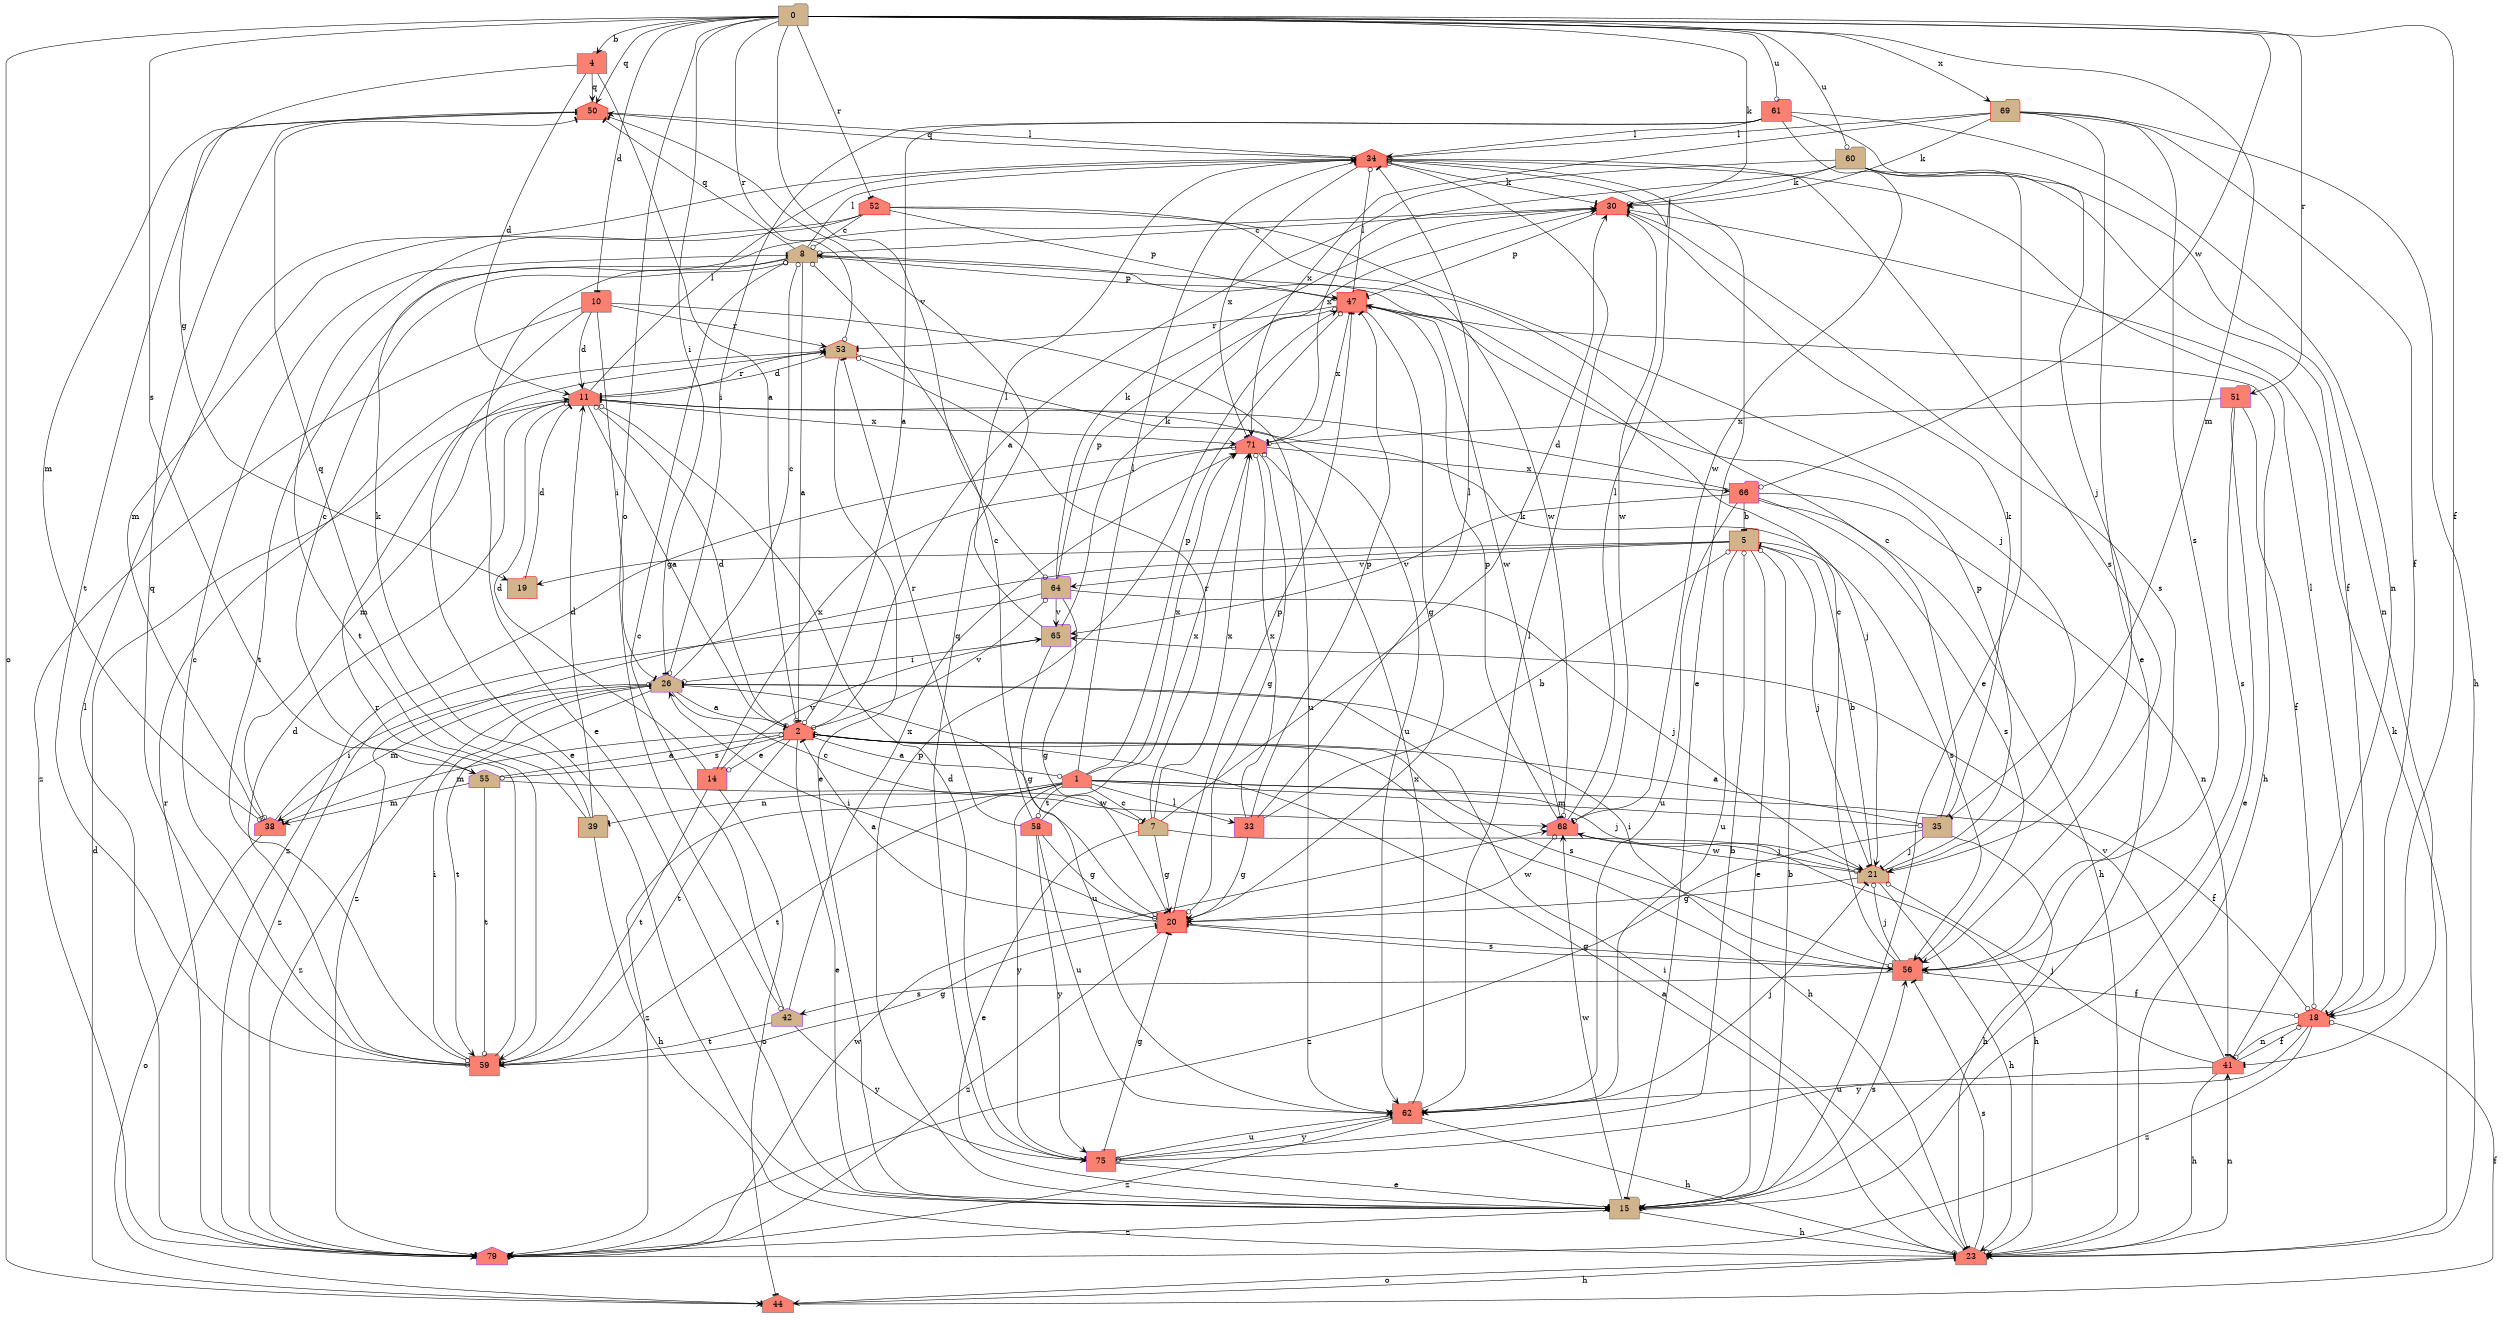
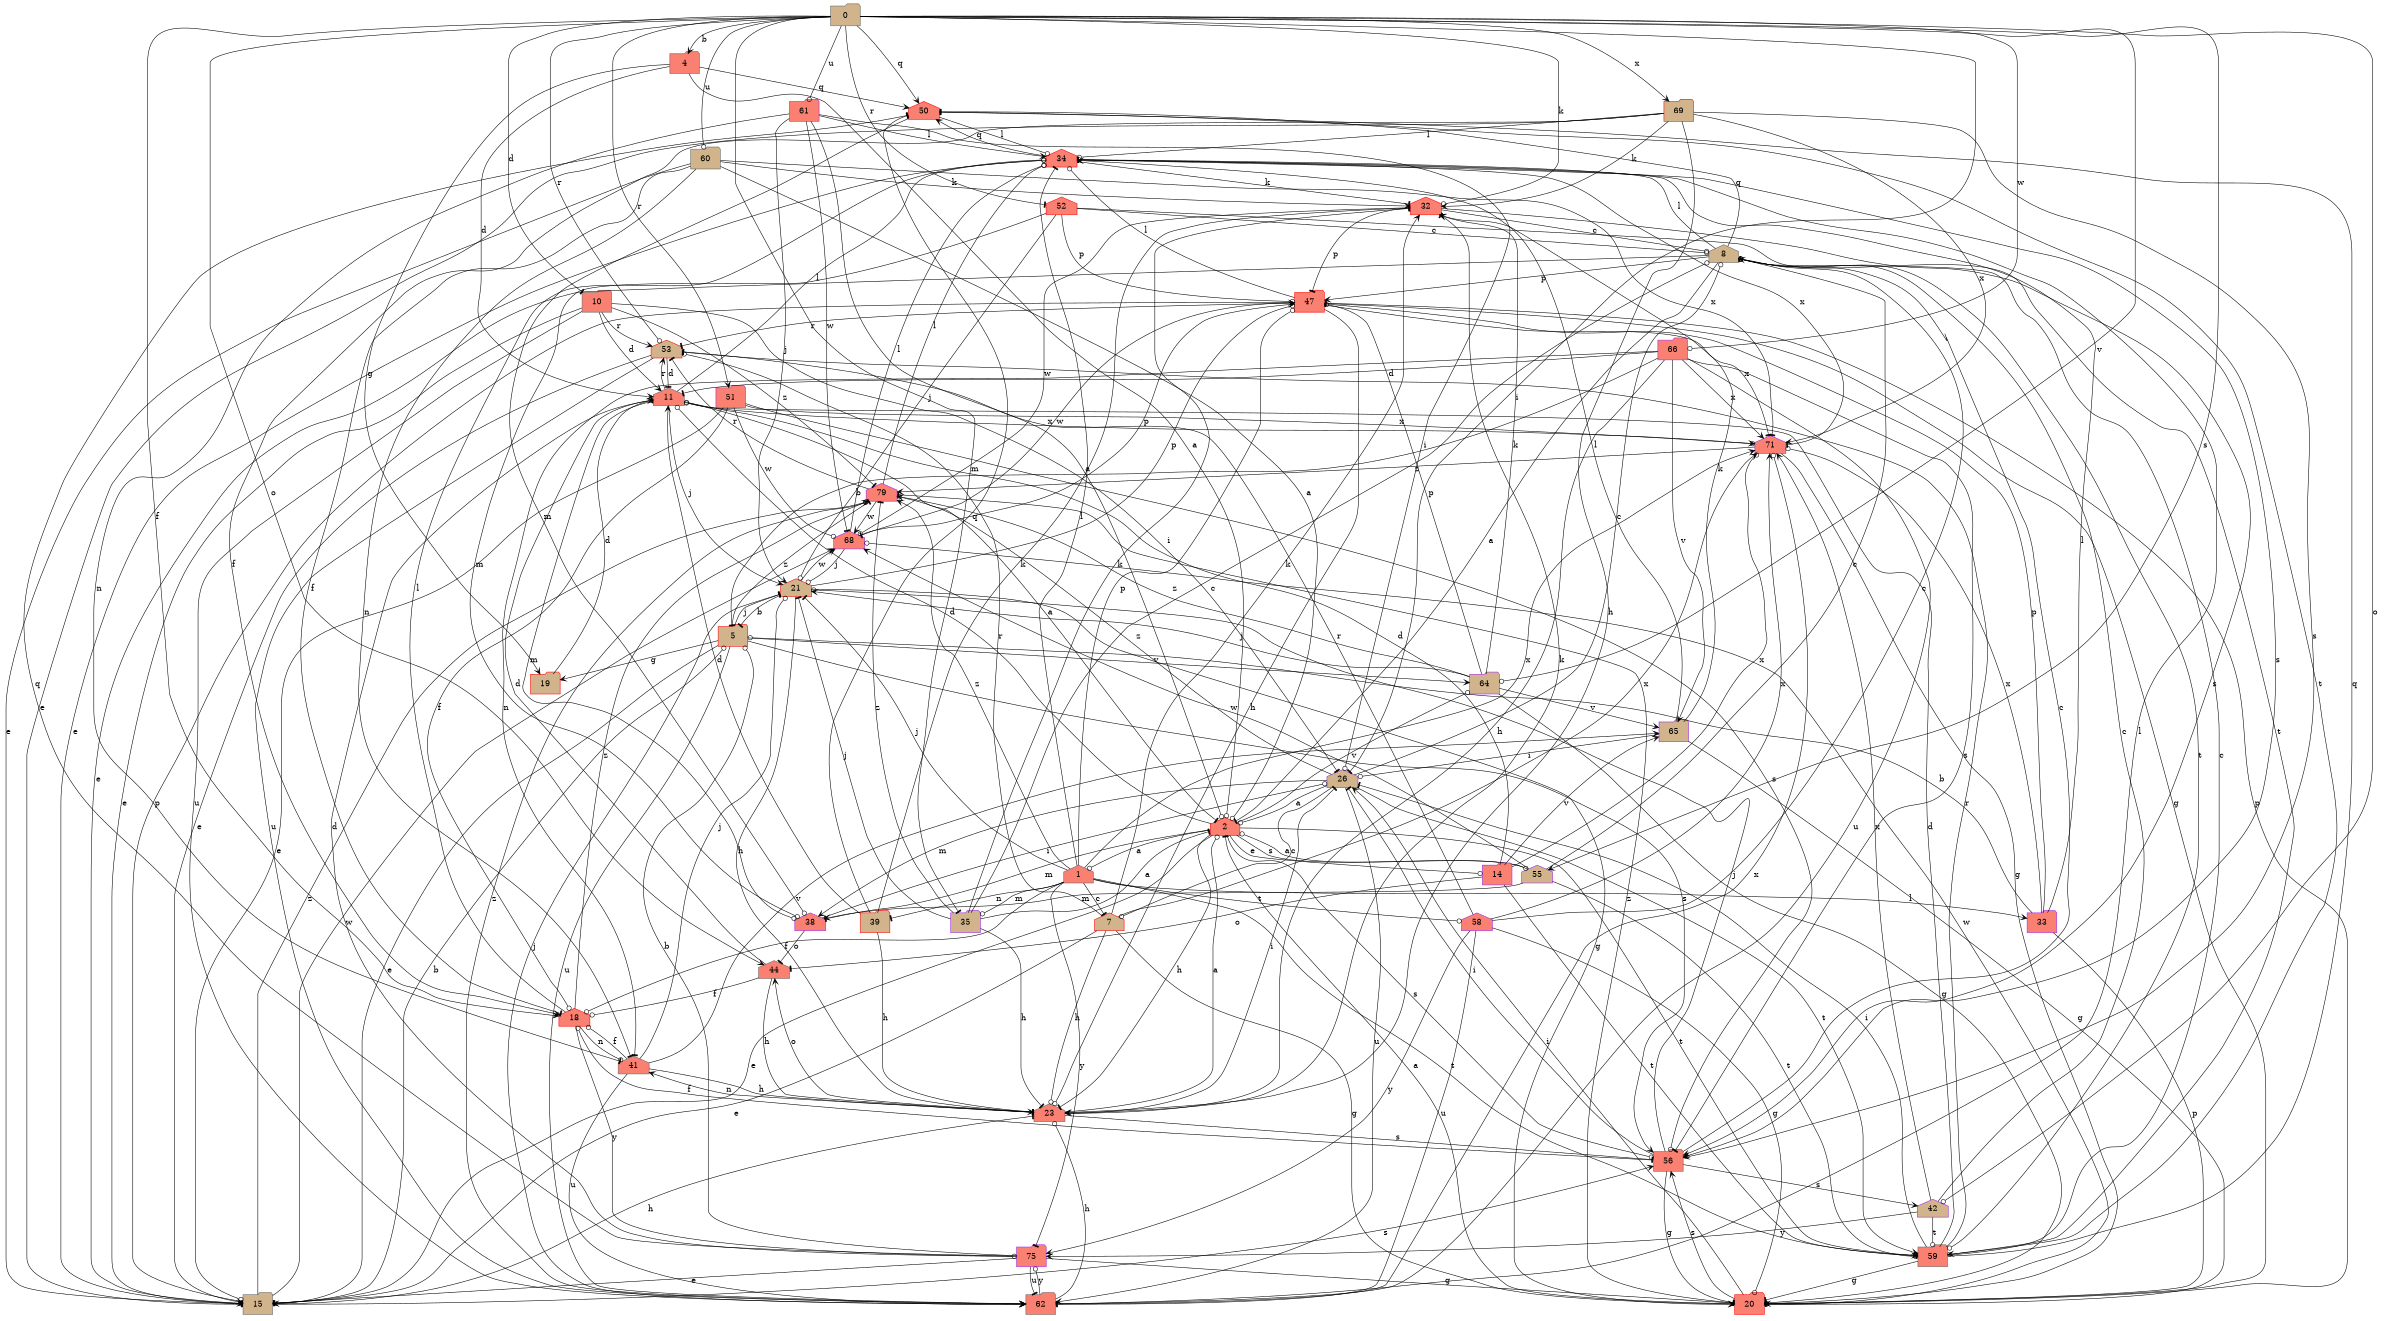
(1612, 207) -> (1426, 207)
(1450, 312) -> (771, 482)
(1495, 469) -> (1721, 397)
(1243, 875) -> (2195, 1114)
